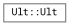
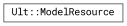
(35, 13) -> (63, 13)
